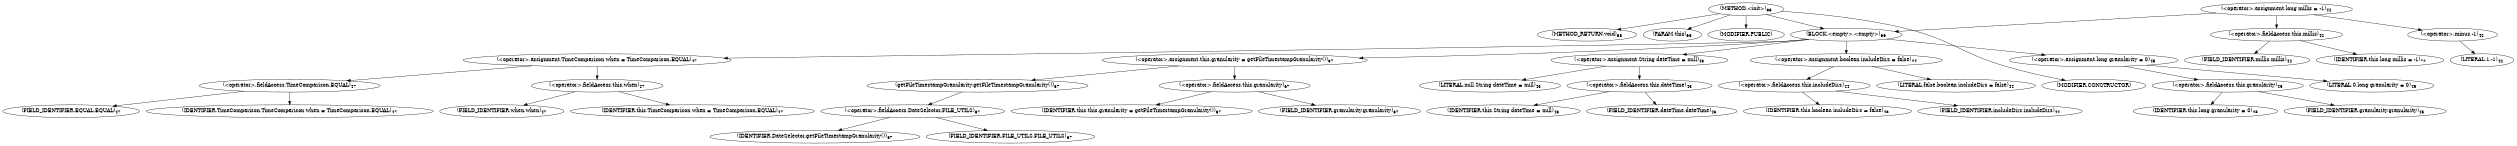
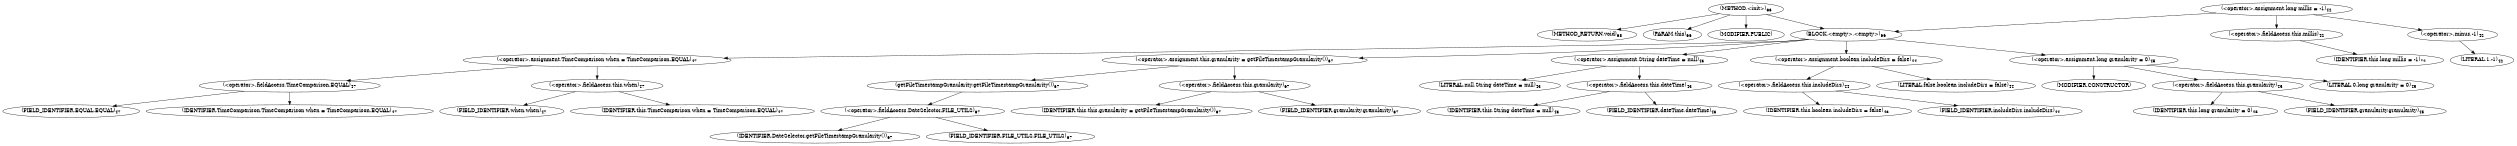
(1925, 34) -> (2094, 71)
(2247, 60) -> none
